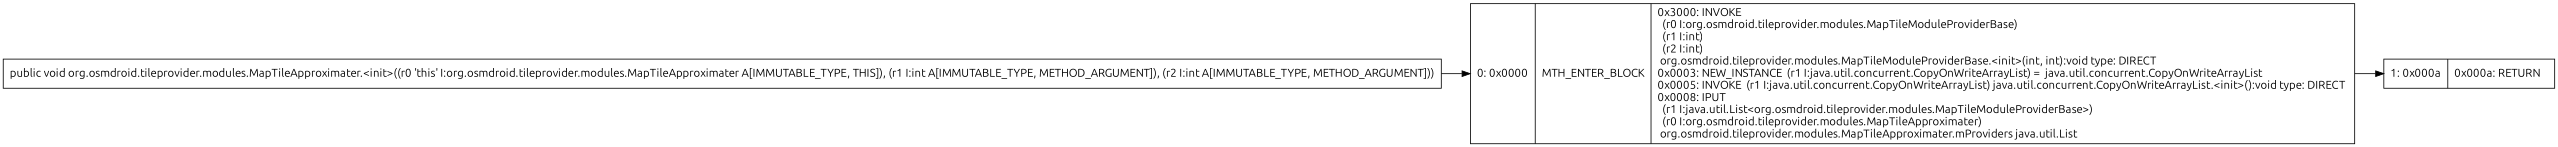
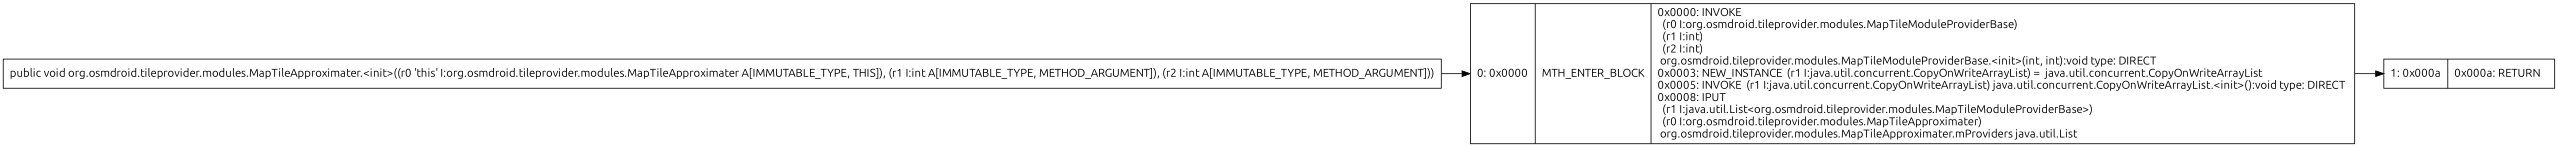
(1702, 13) -> (1702, 13)
